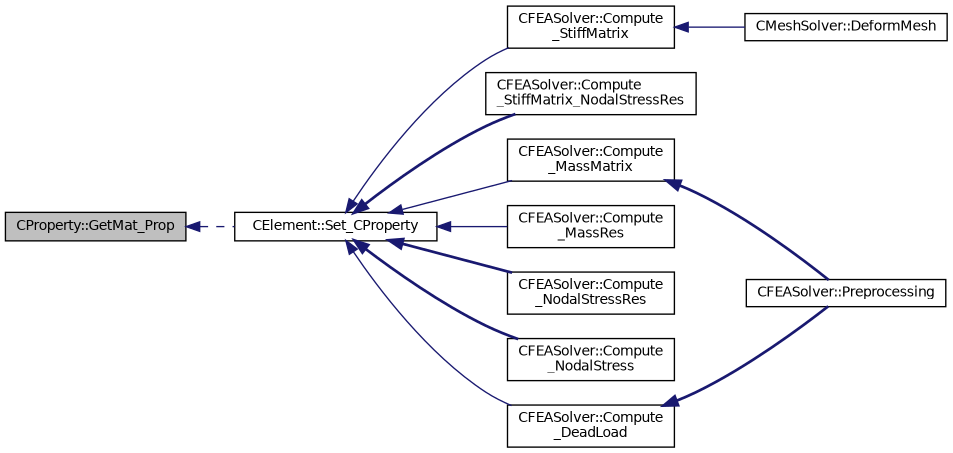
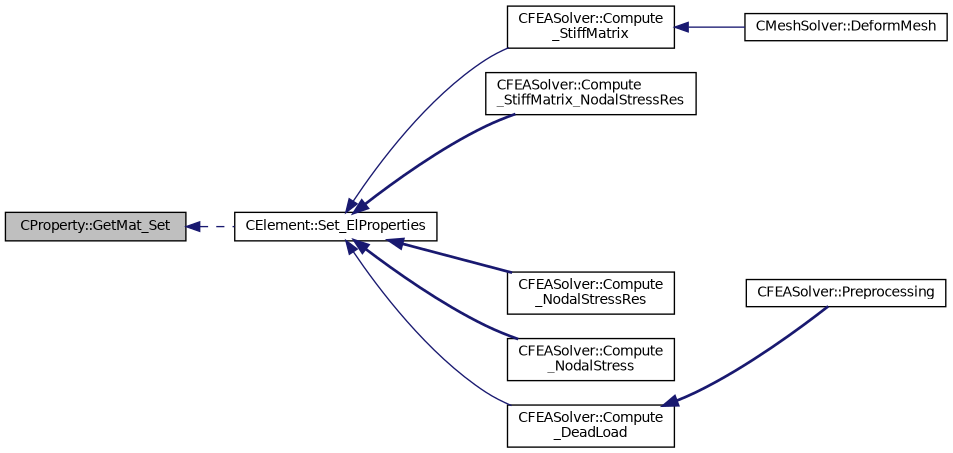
(591, 160) -> none
(96, 227) -> (96, 227)
(336, 227) -> (336, 227)
(591, 227) -> none
